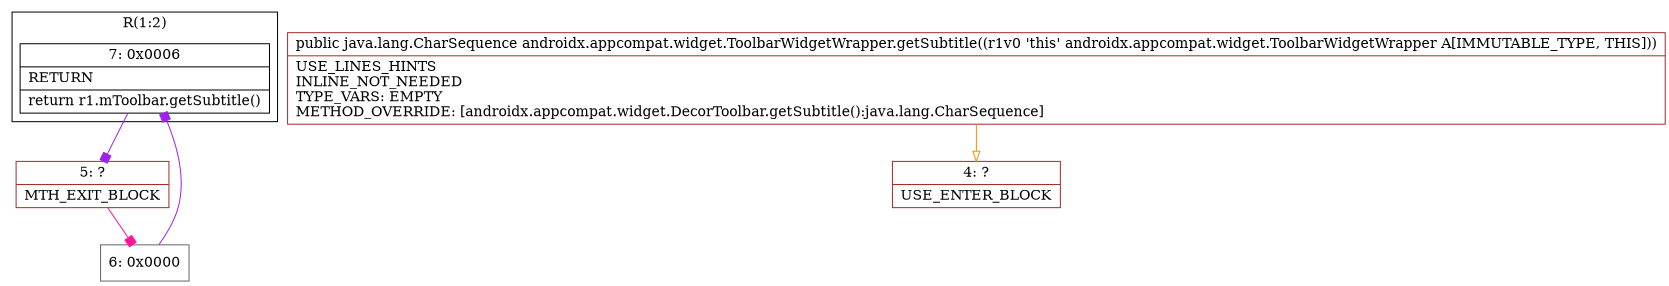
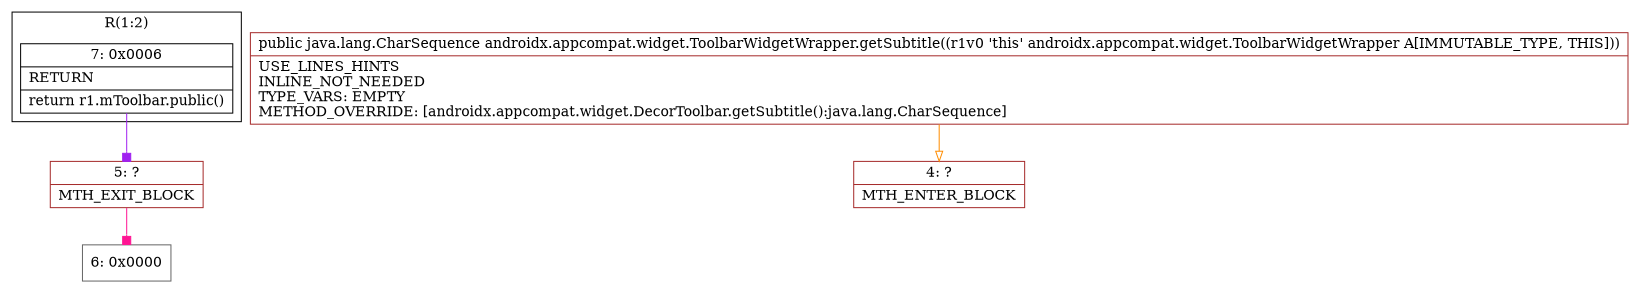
(145, 101) -> (127, 101)
(181, 185) -> none
(976, 196) -> (939, 196)
